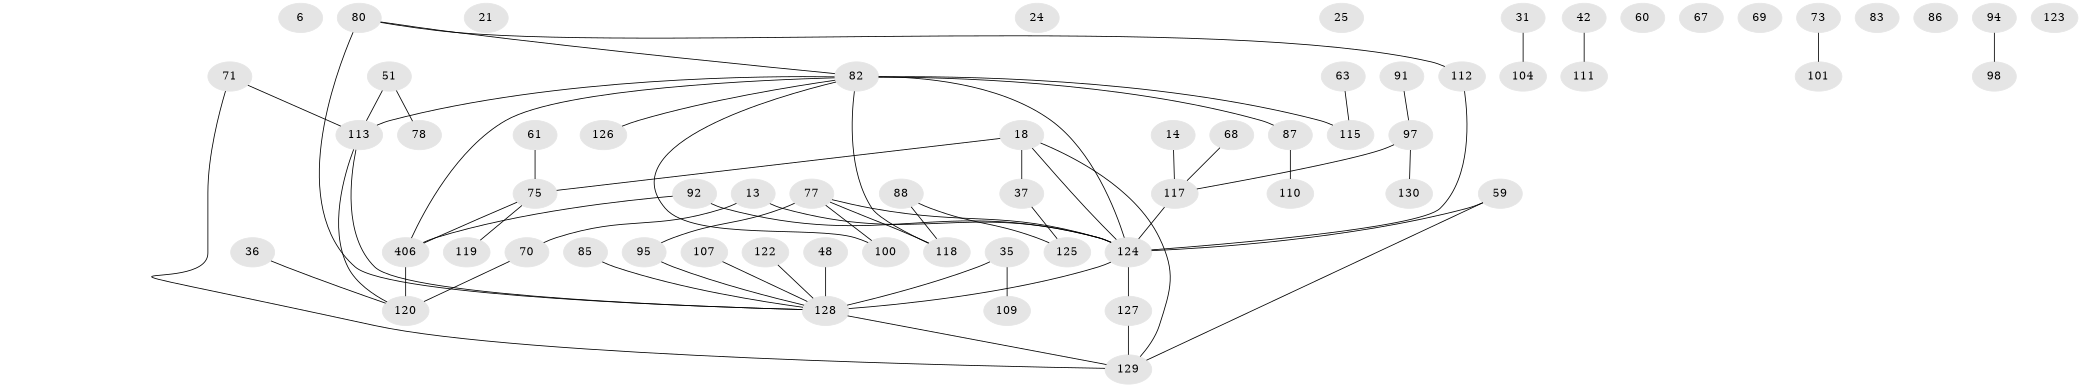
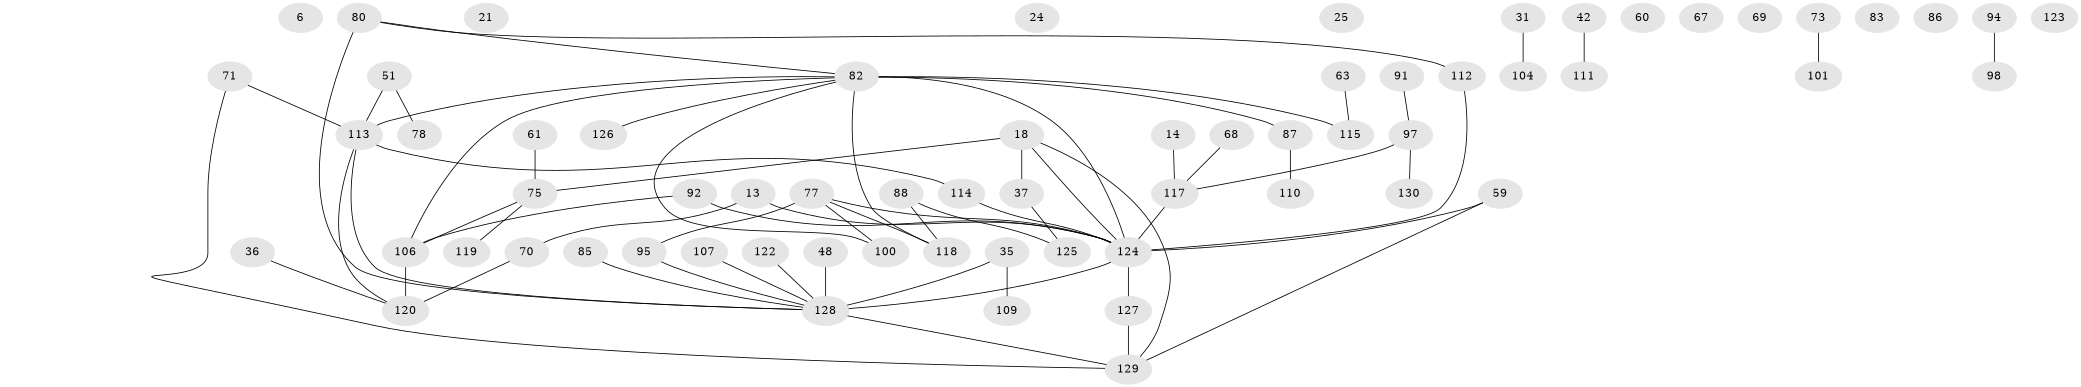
none -> (962, 194)
(406, 252) -> (406, 252)
